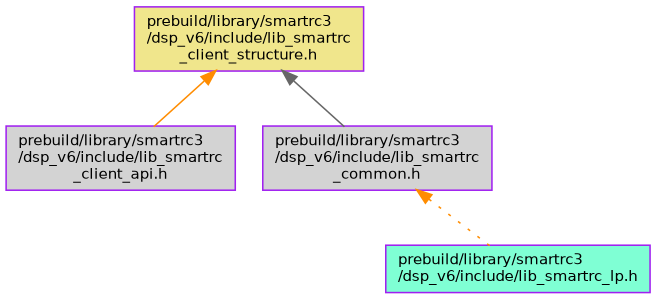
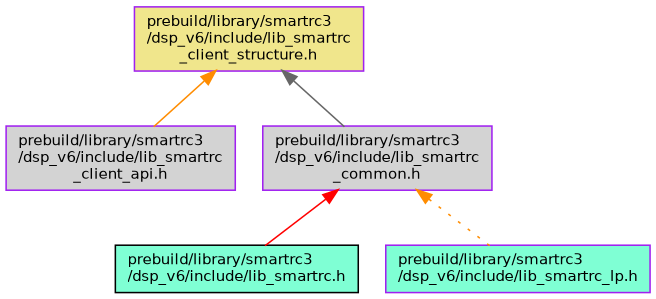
none -> (237, 269)
